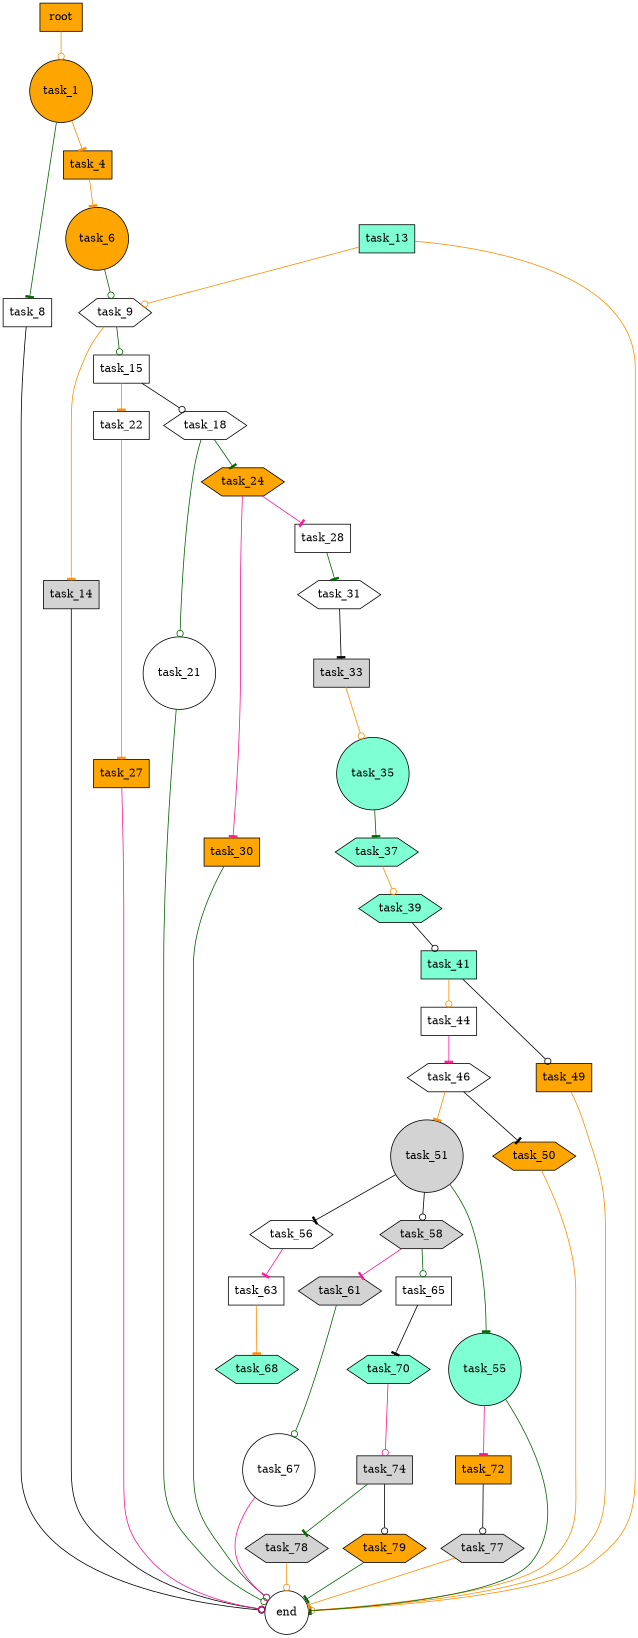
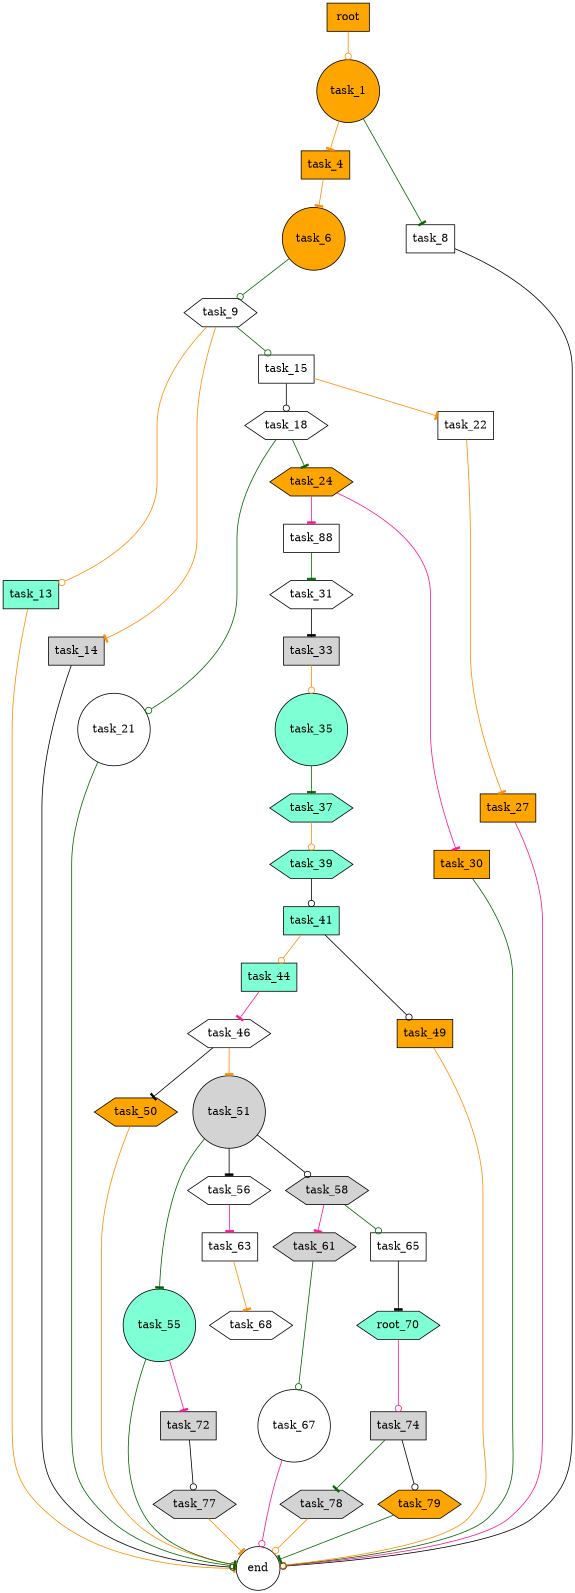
(254, 275) -> (157, 469)
(323, 538) -> (311, 538)
(449, 1021) -> (269, 977)
(257, 1369) -> (251, 1325)
(389, 1369) -> (398, 1325)
(483, 1470) -> (188, 1426)
